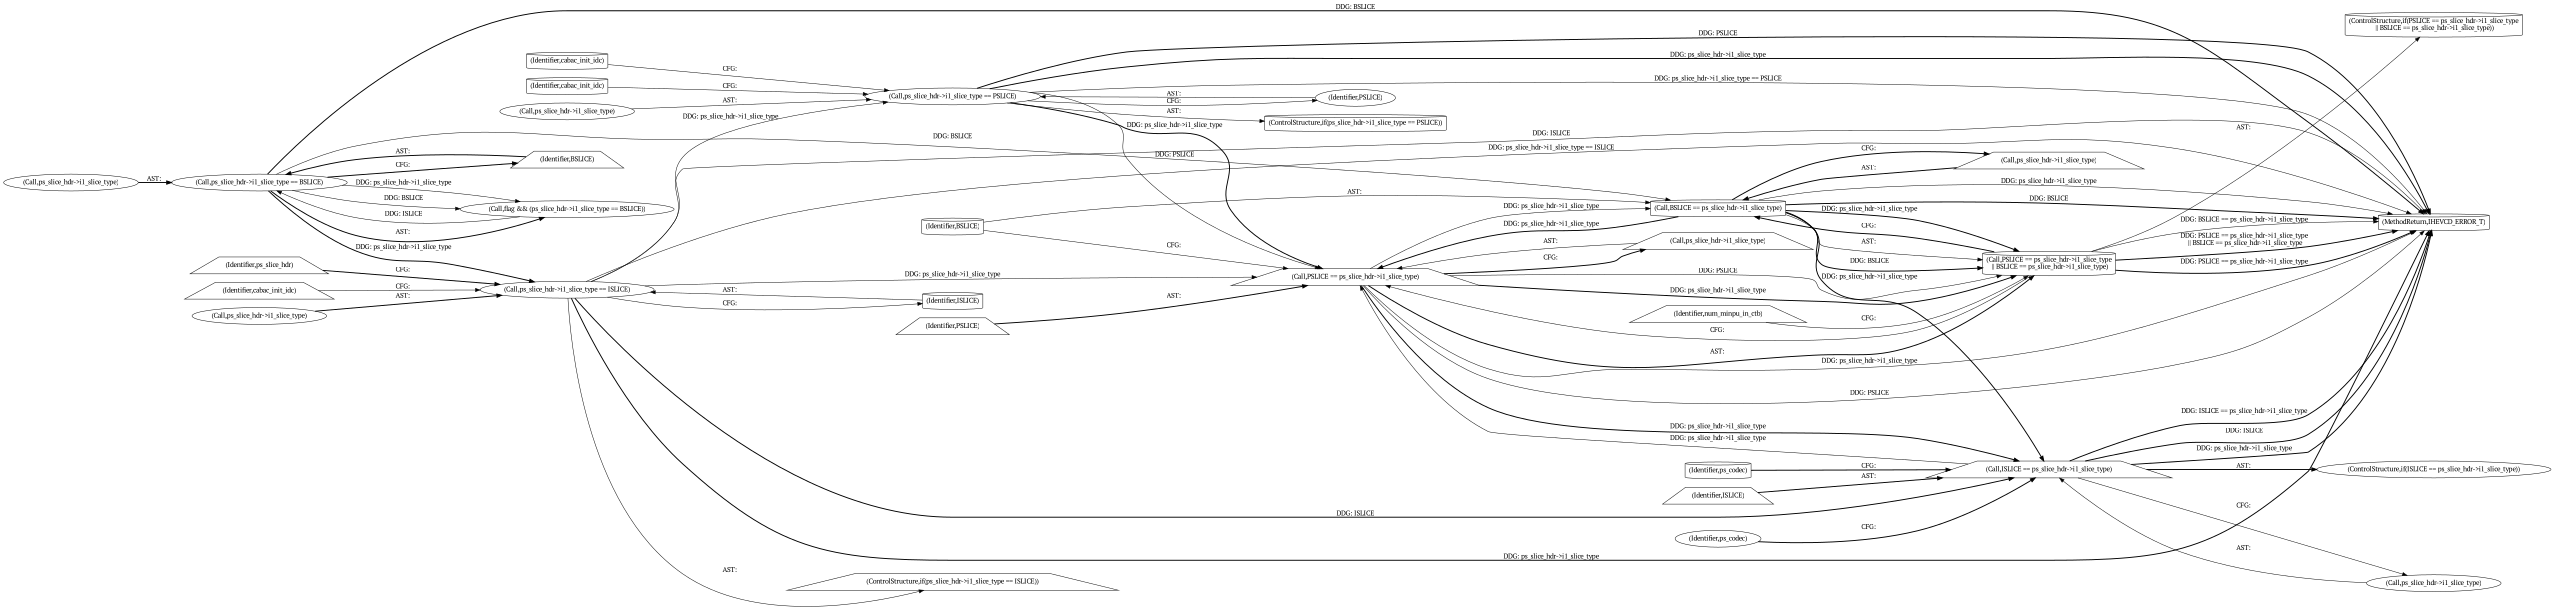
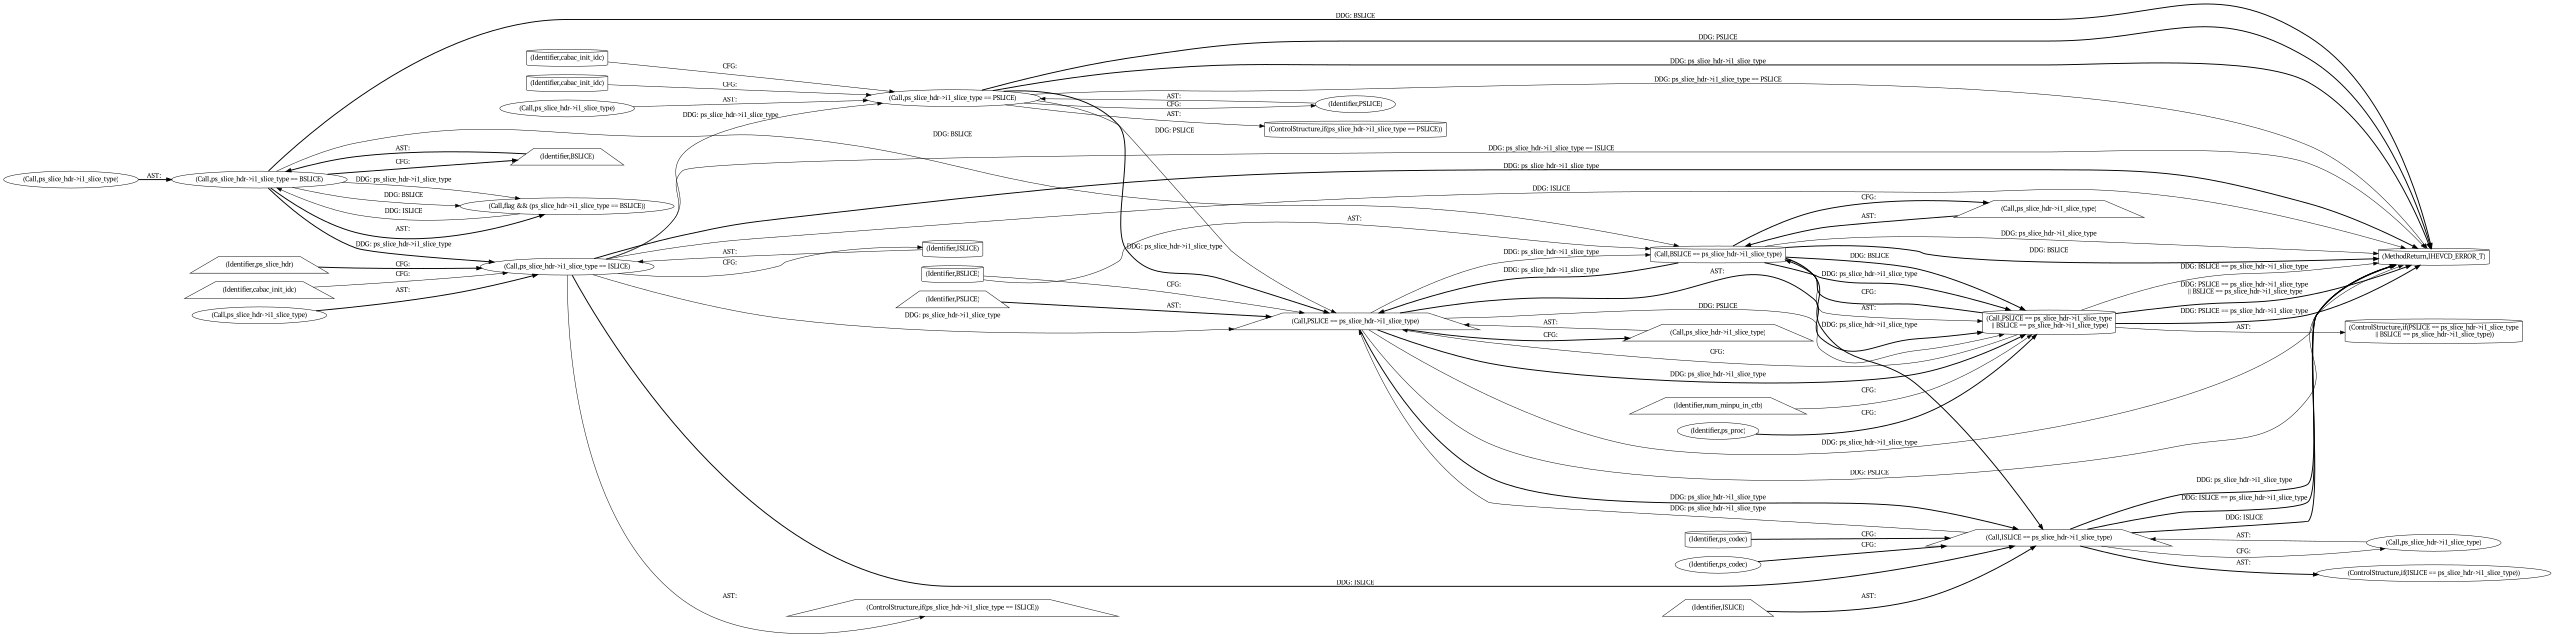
none -> (1718, 431)
